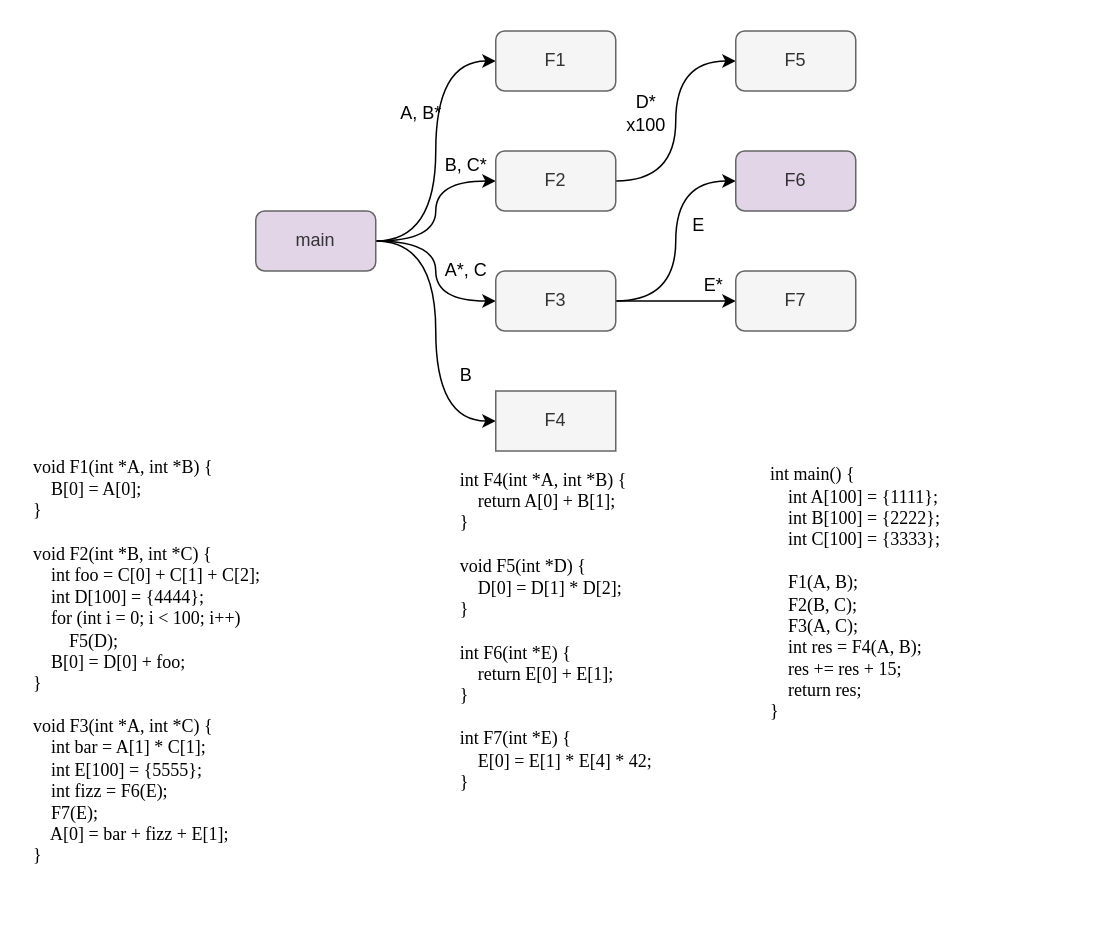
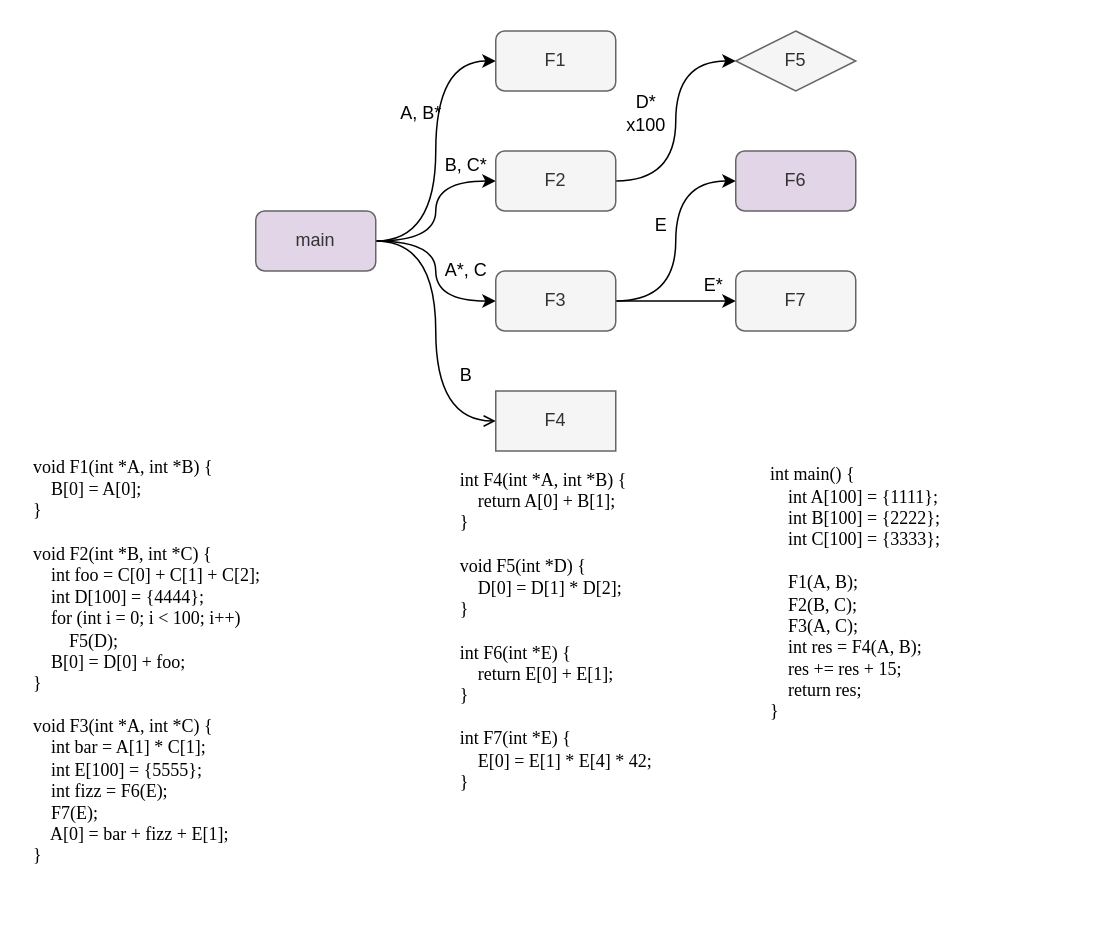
(796, 61) -> (796, 61)
(698, 226) -> (661, 226)
(454, 406) -> (456, 406)
